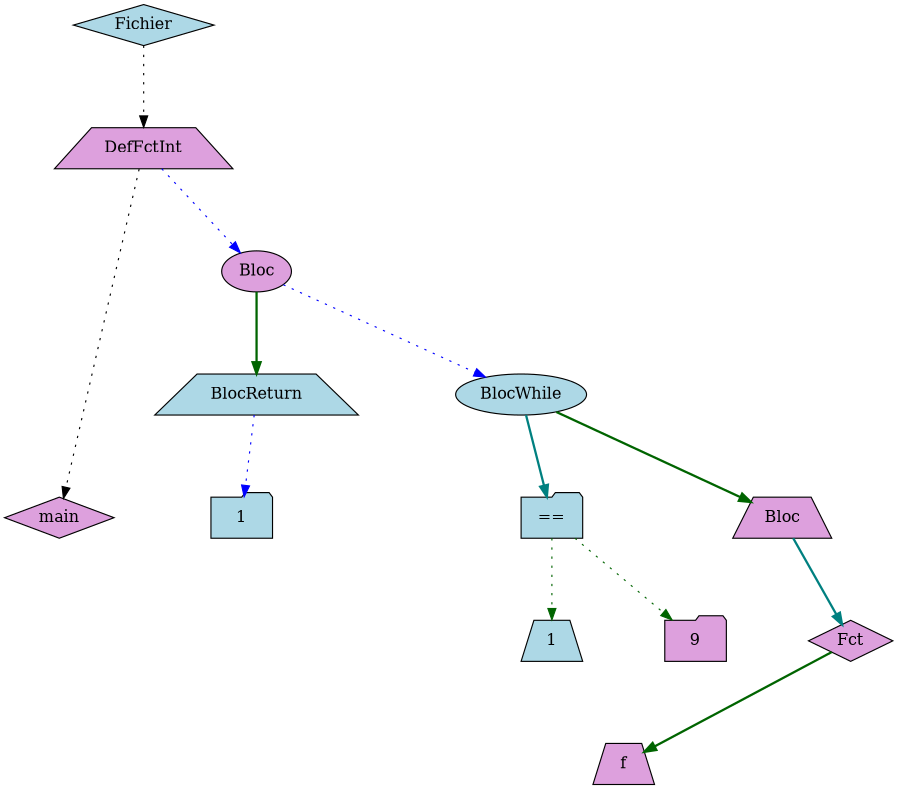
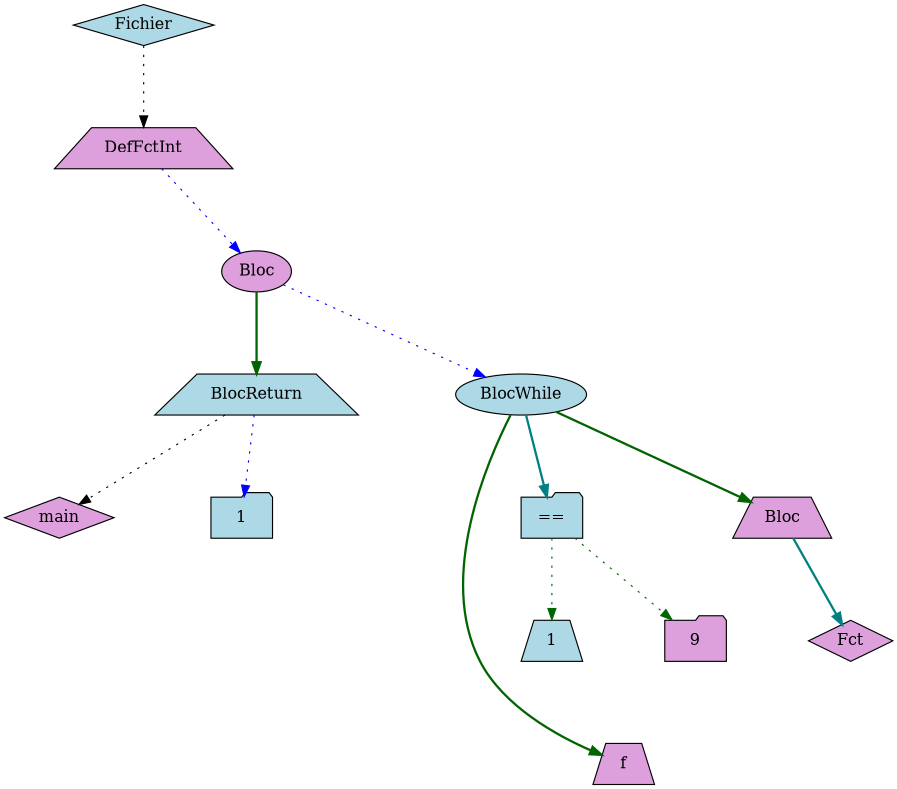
(103, 328) -> (157, 457)
(743, 699) -> (465, 608)
